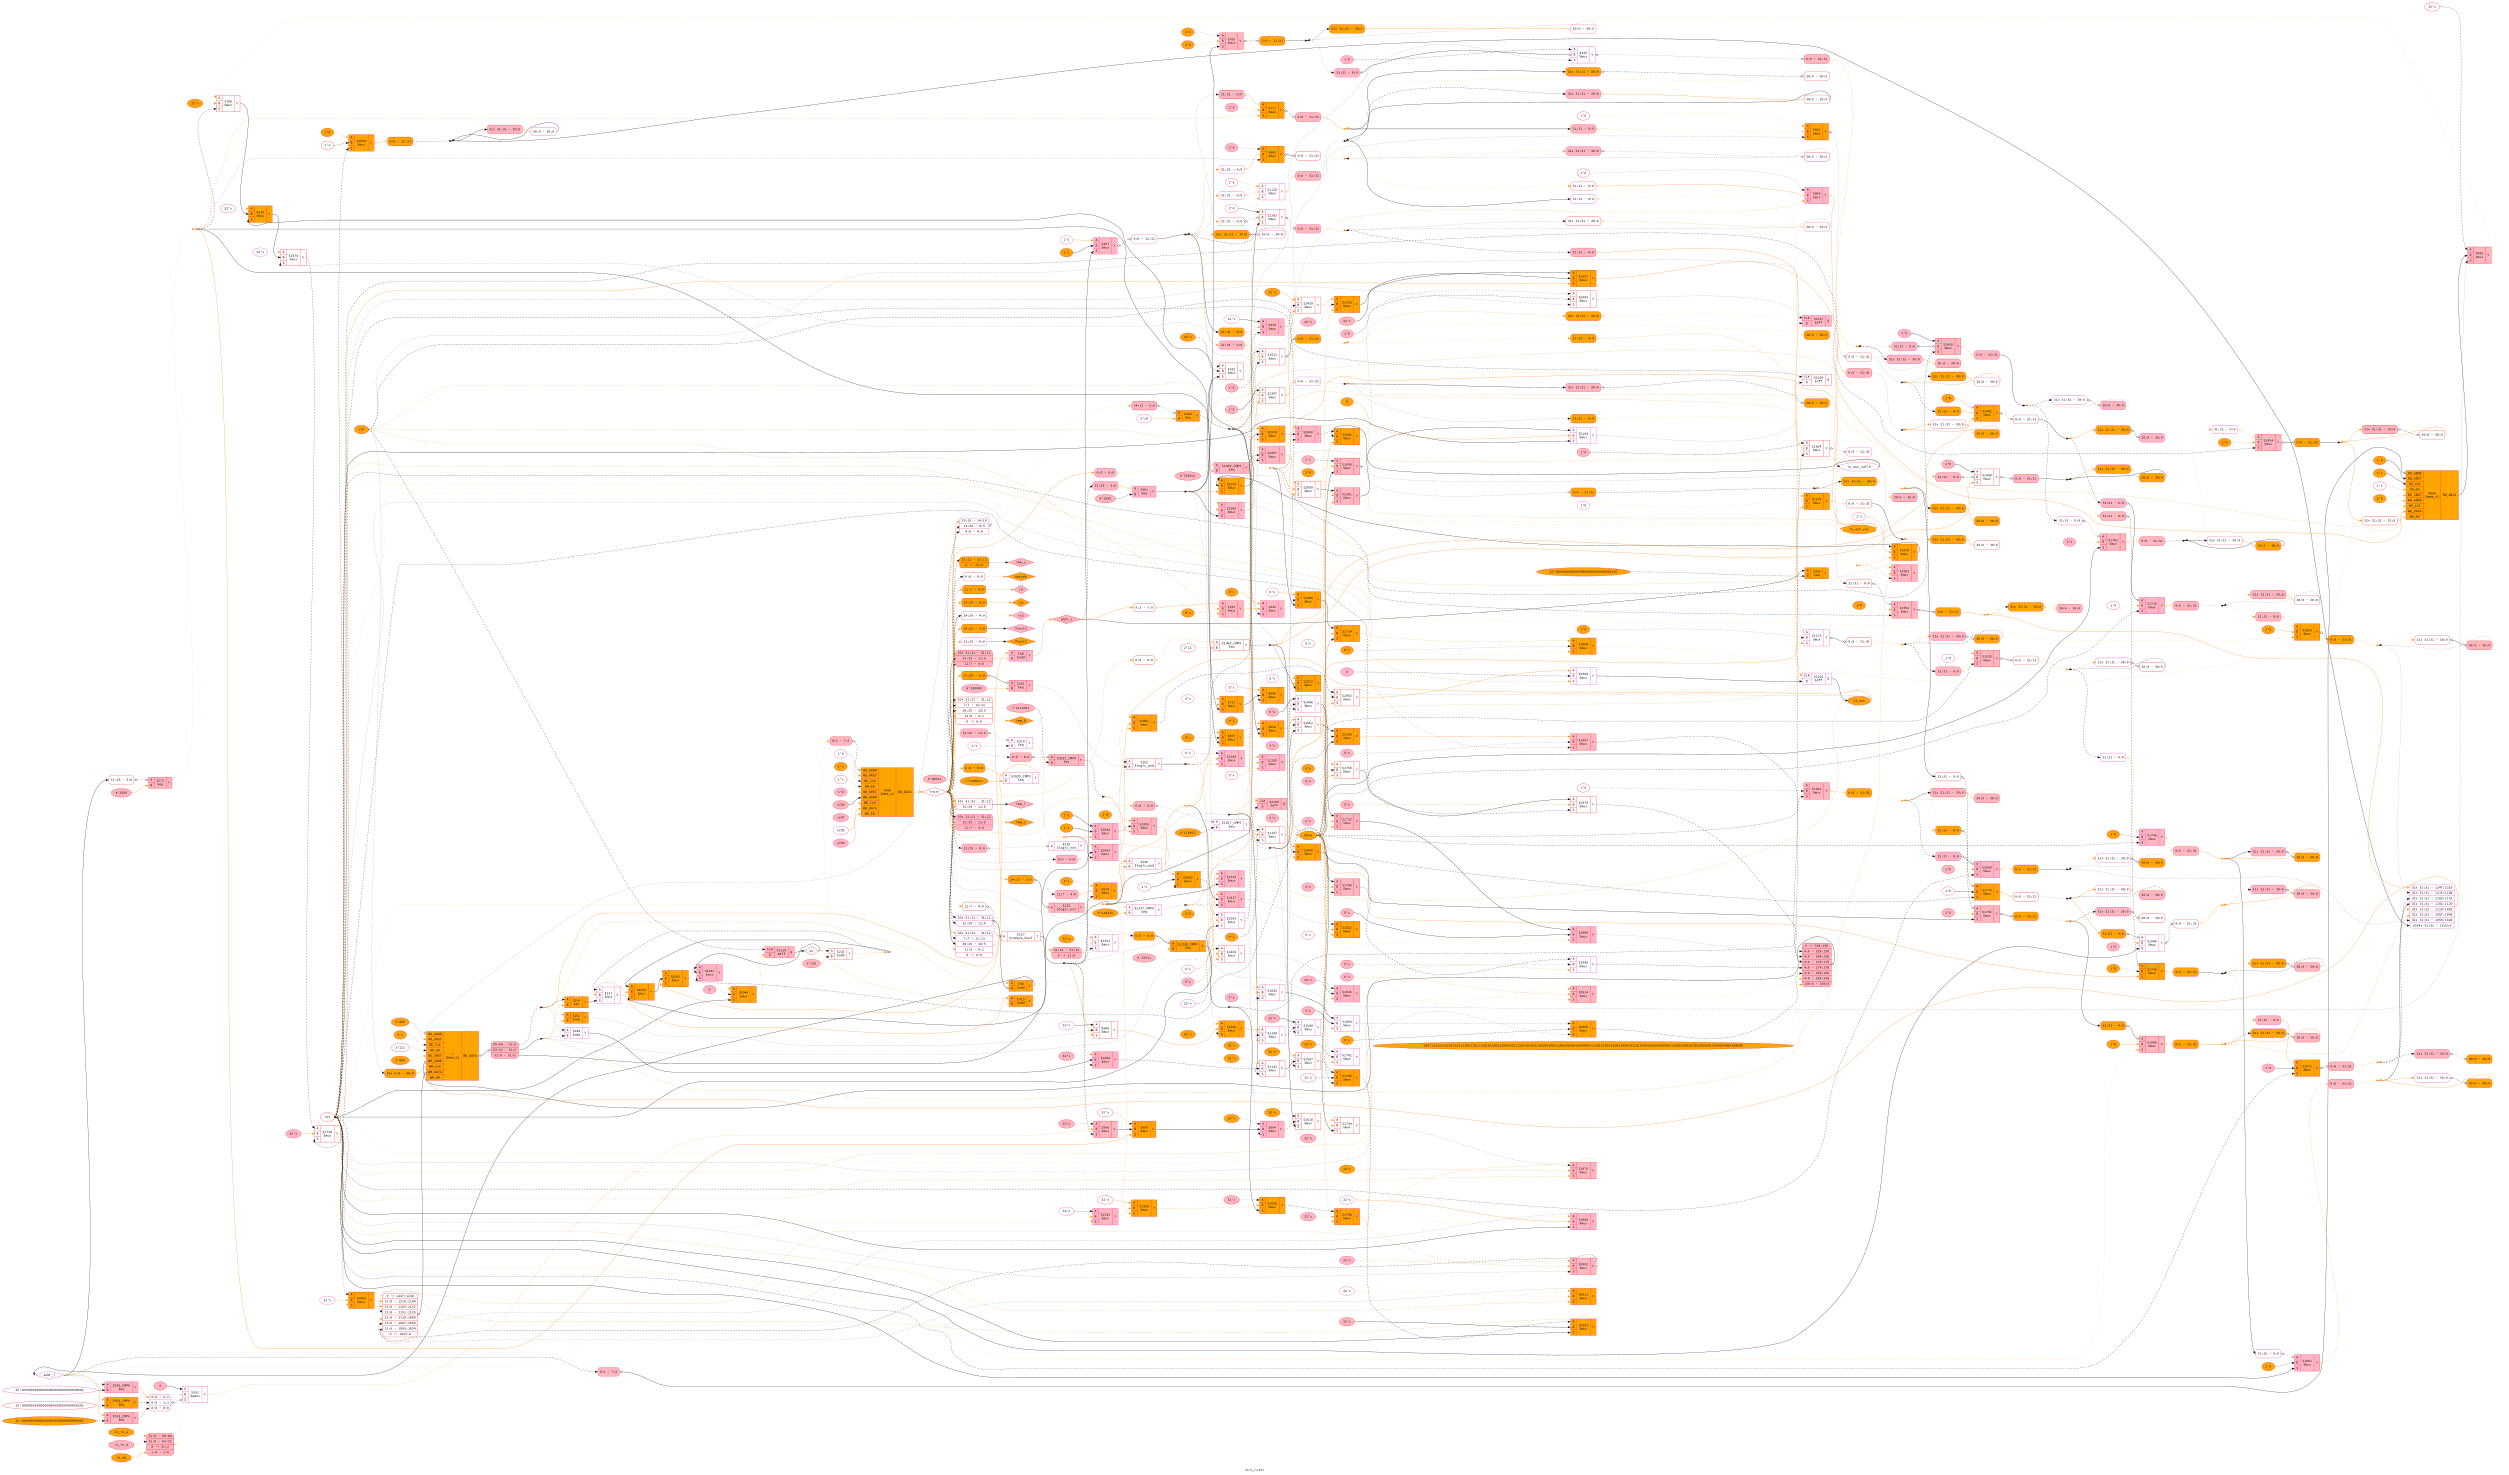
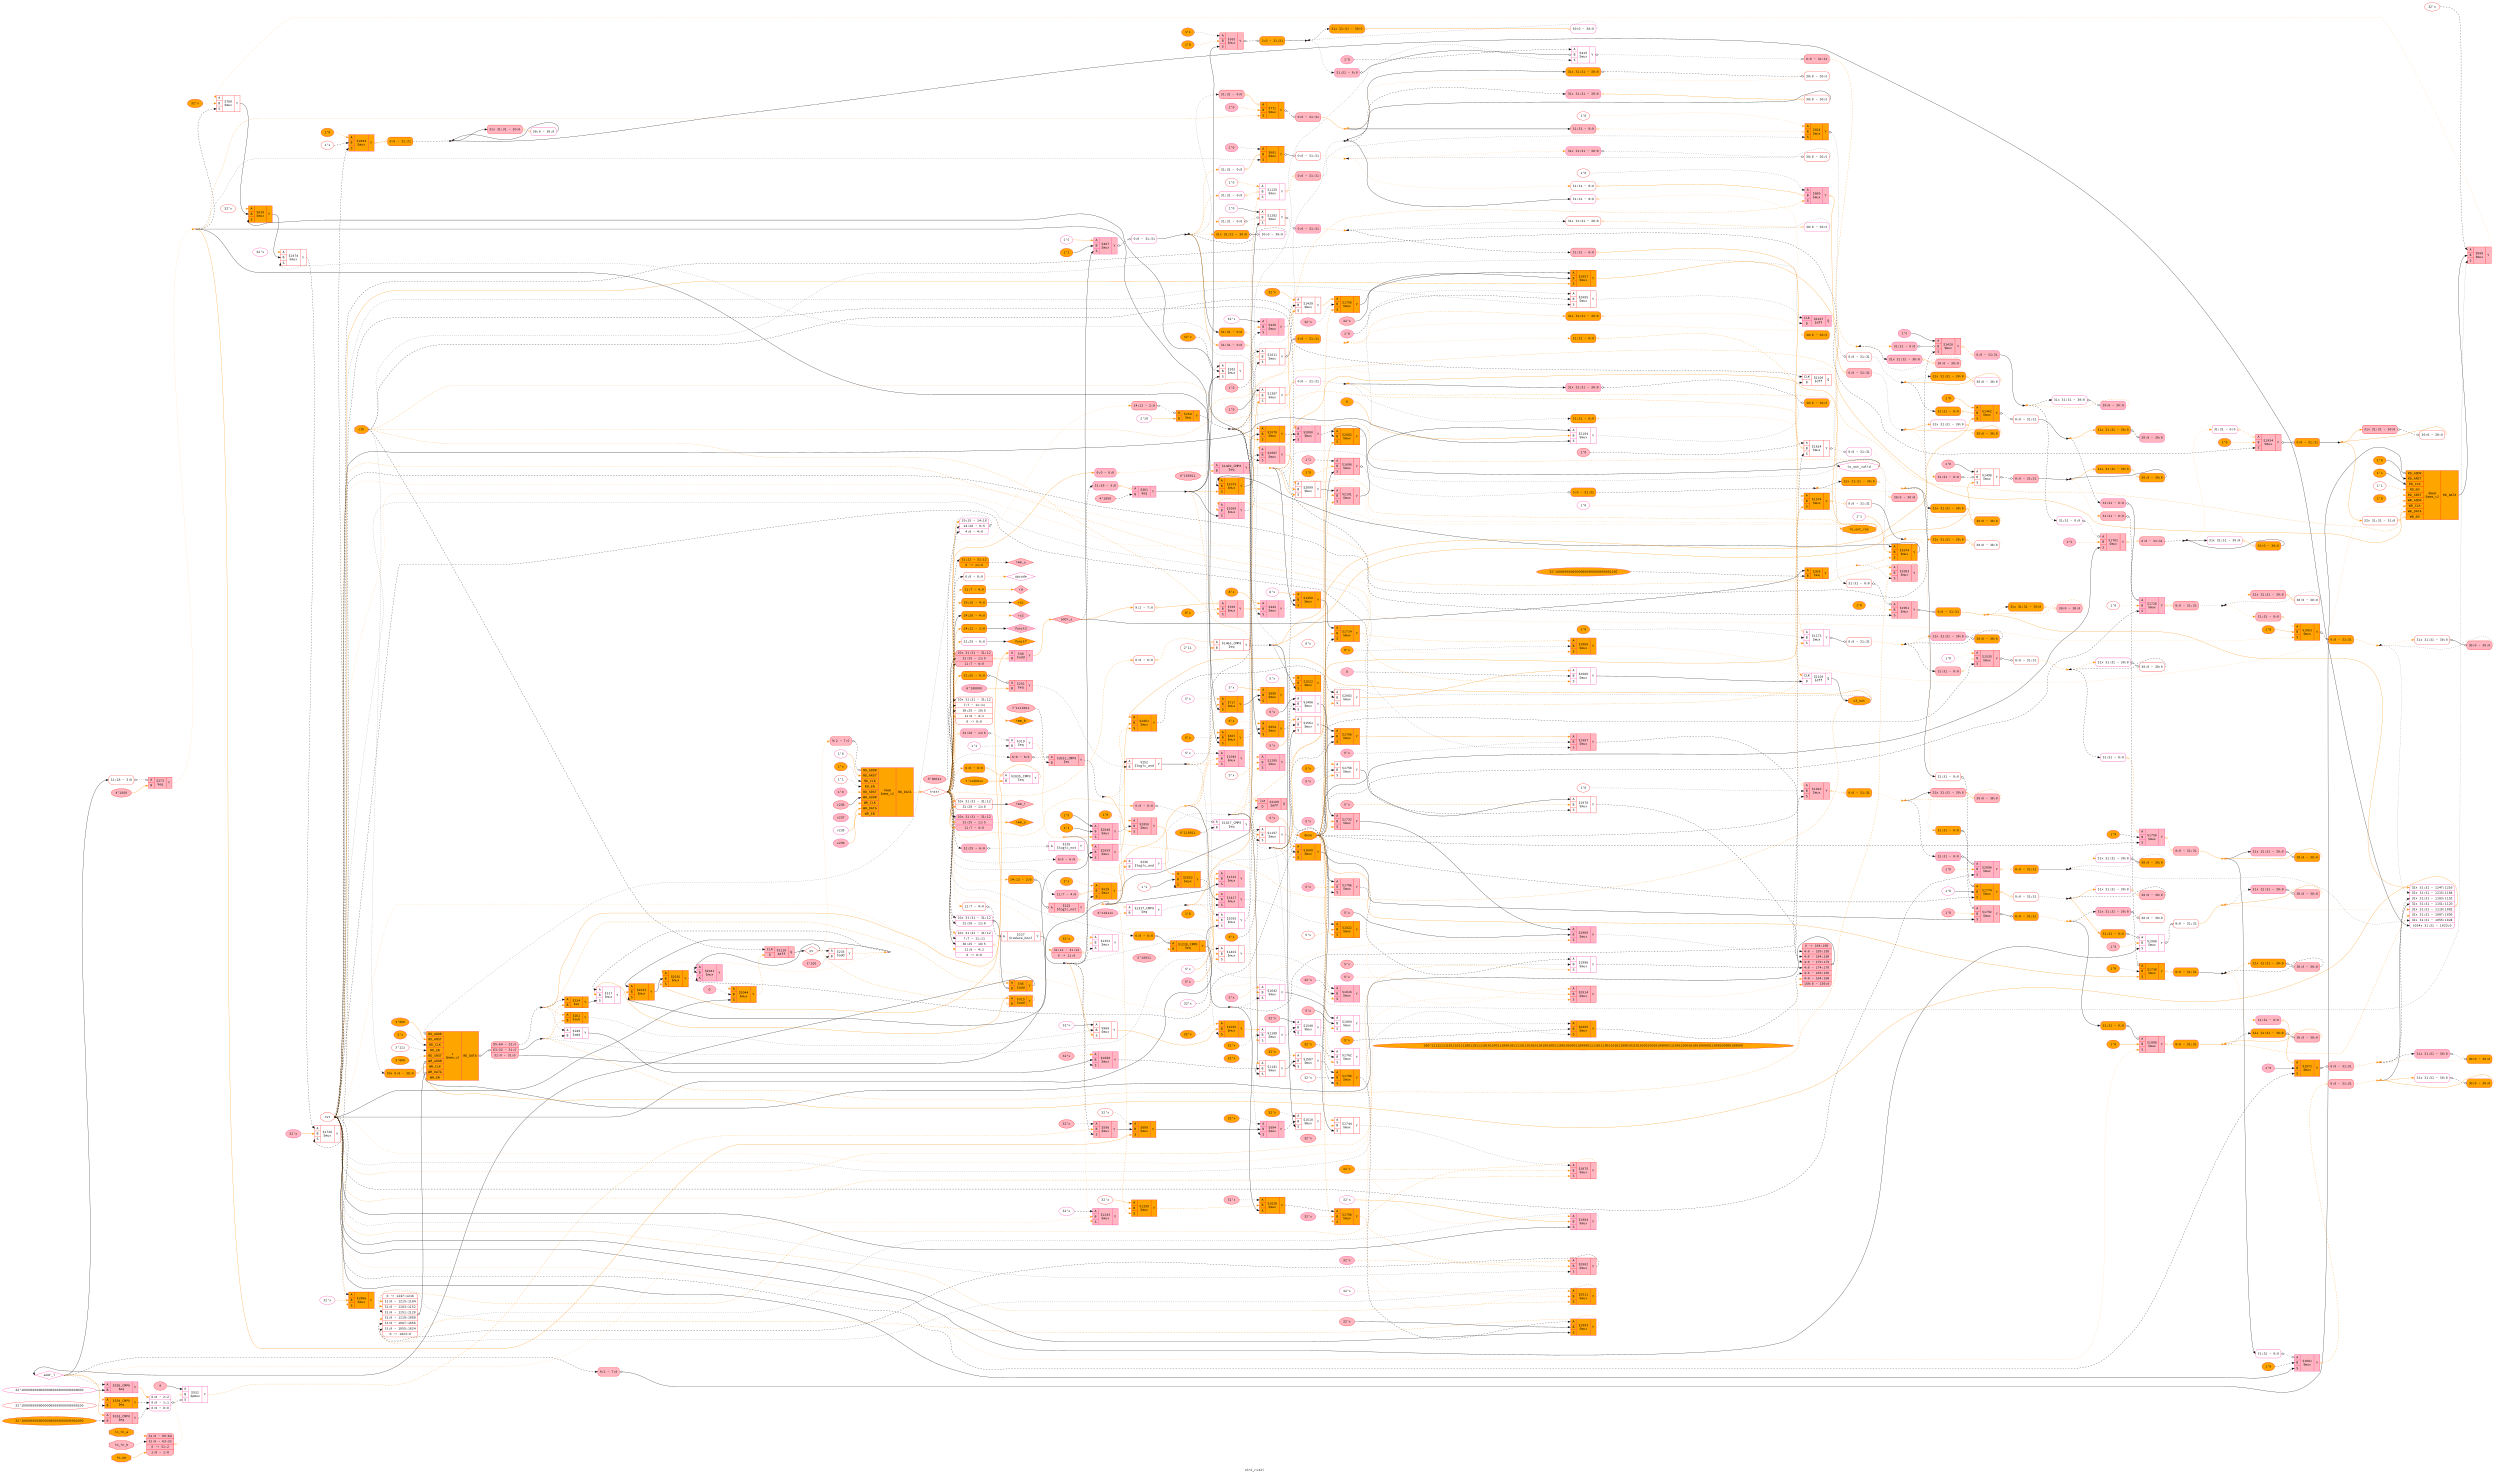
(1021, 577) -> (1021, 577)
(998, 603) -> (998, 603)
(974, 616) -> (974, 616)
(1105, 913) -> (1105, 913)
